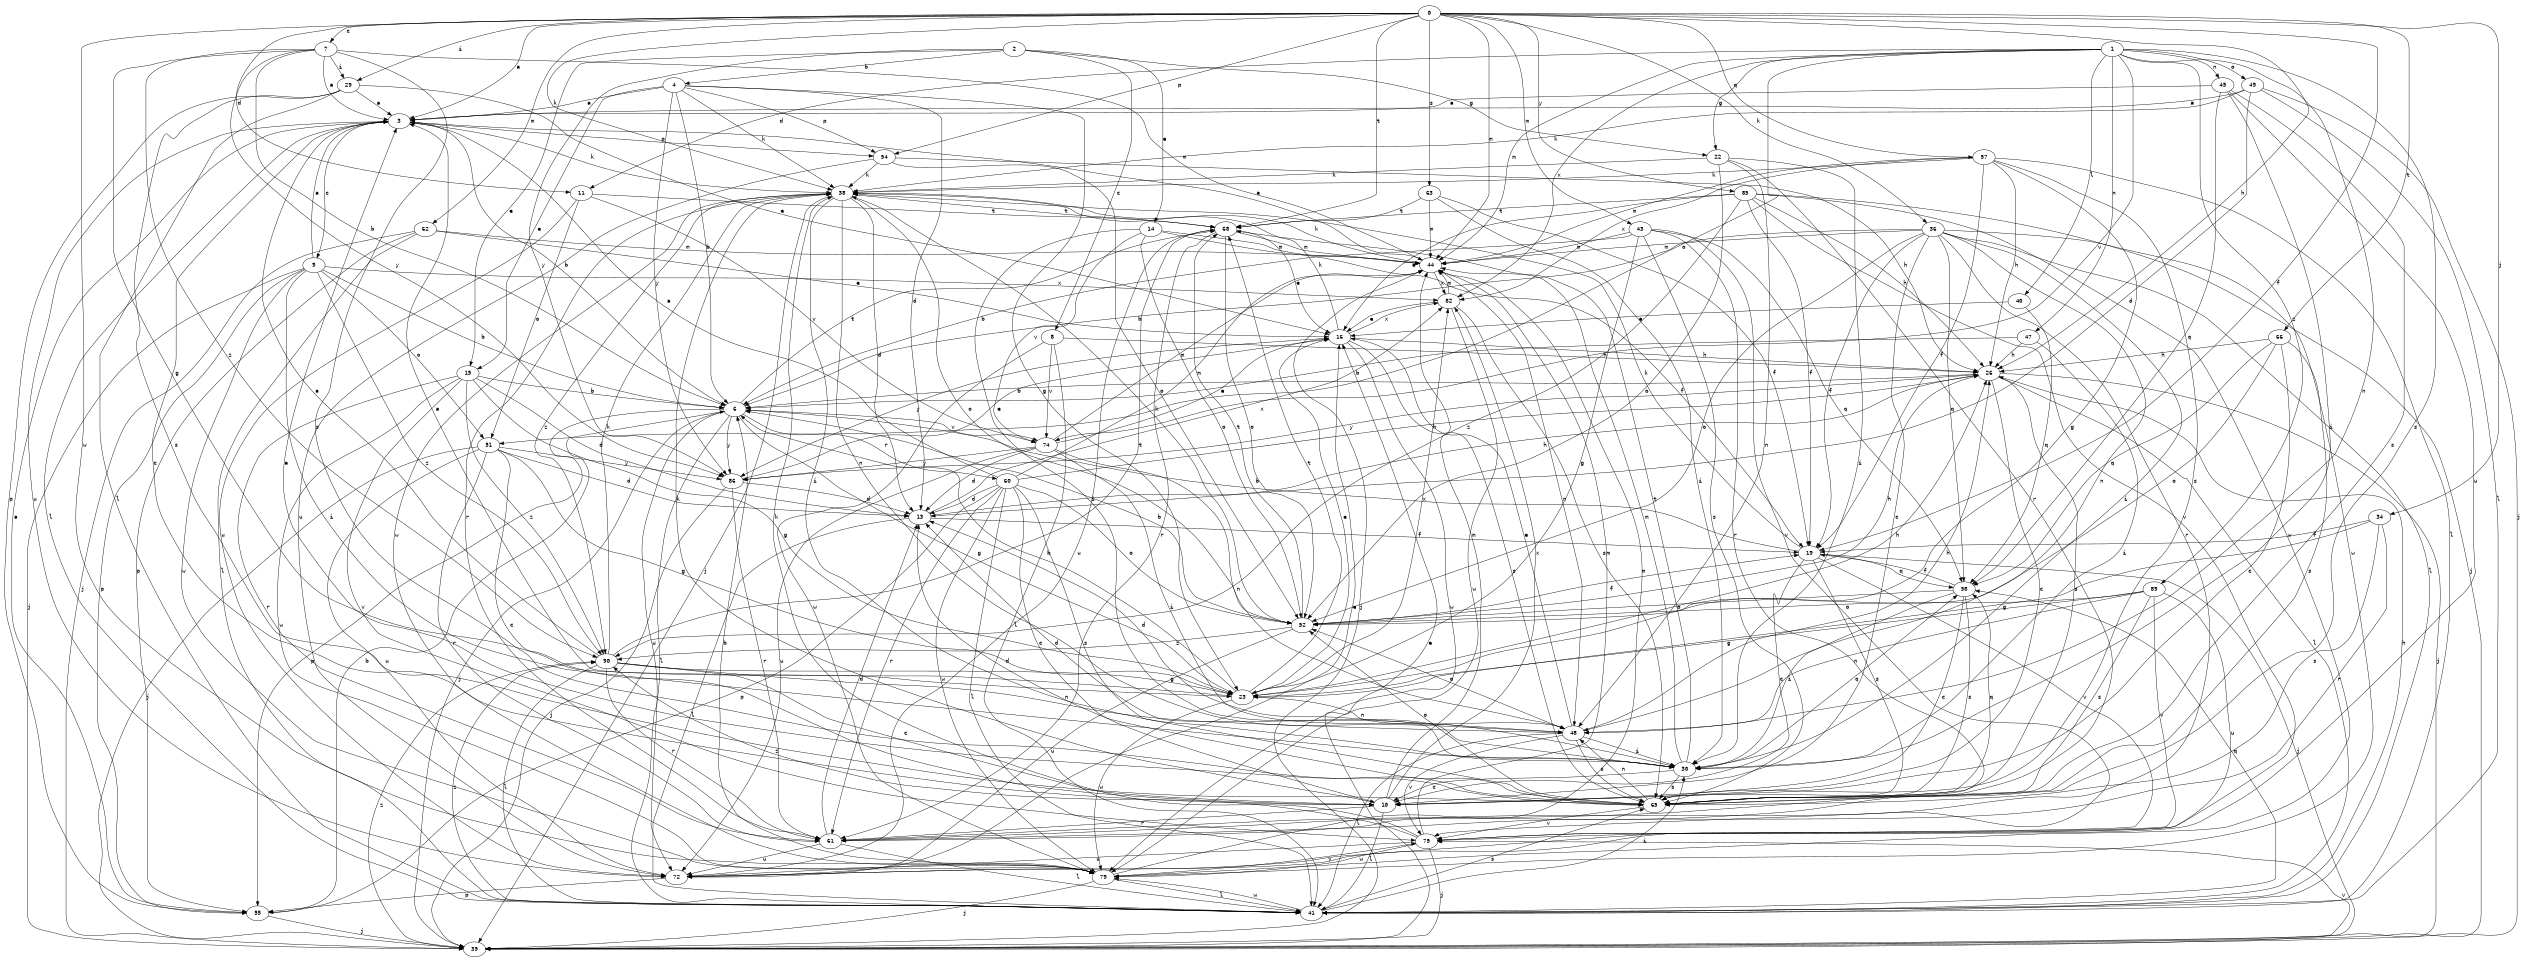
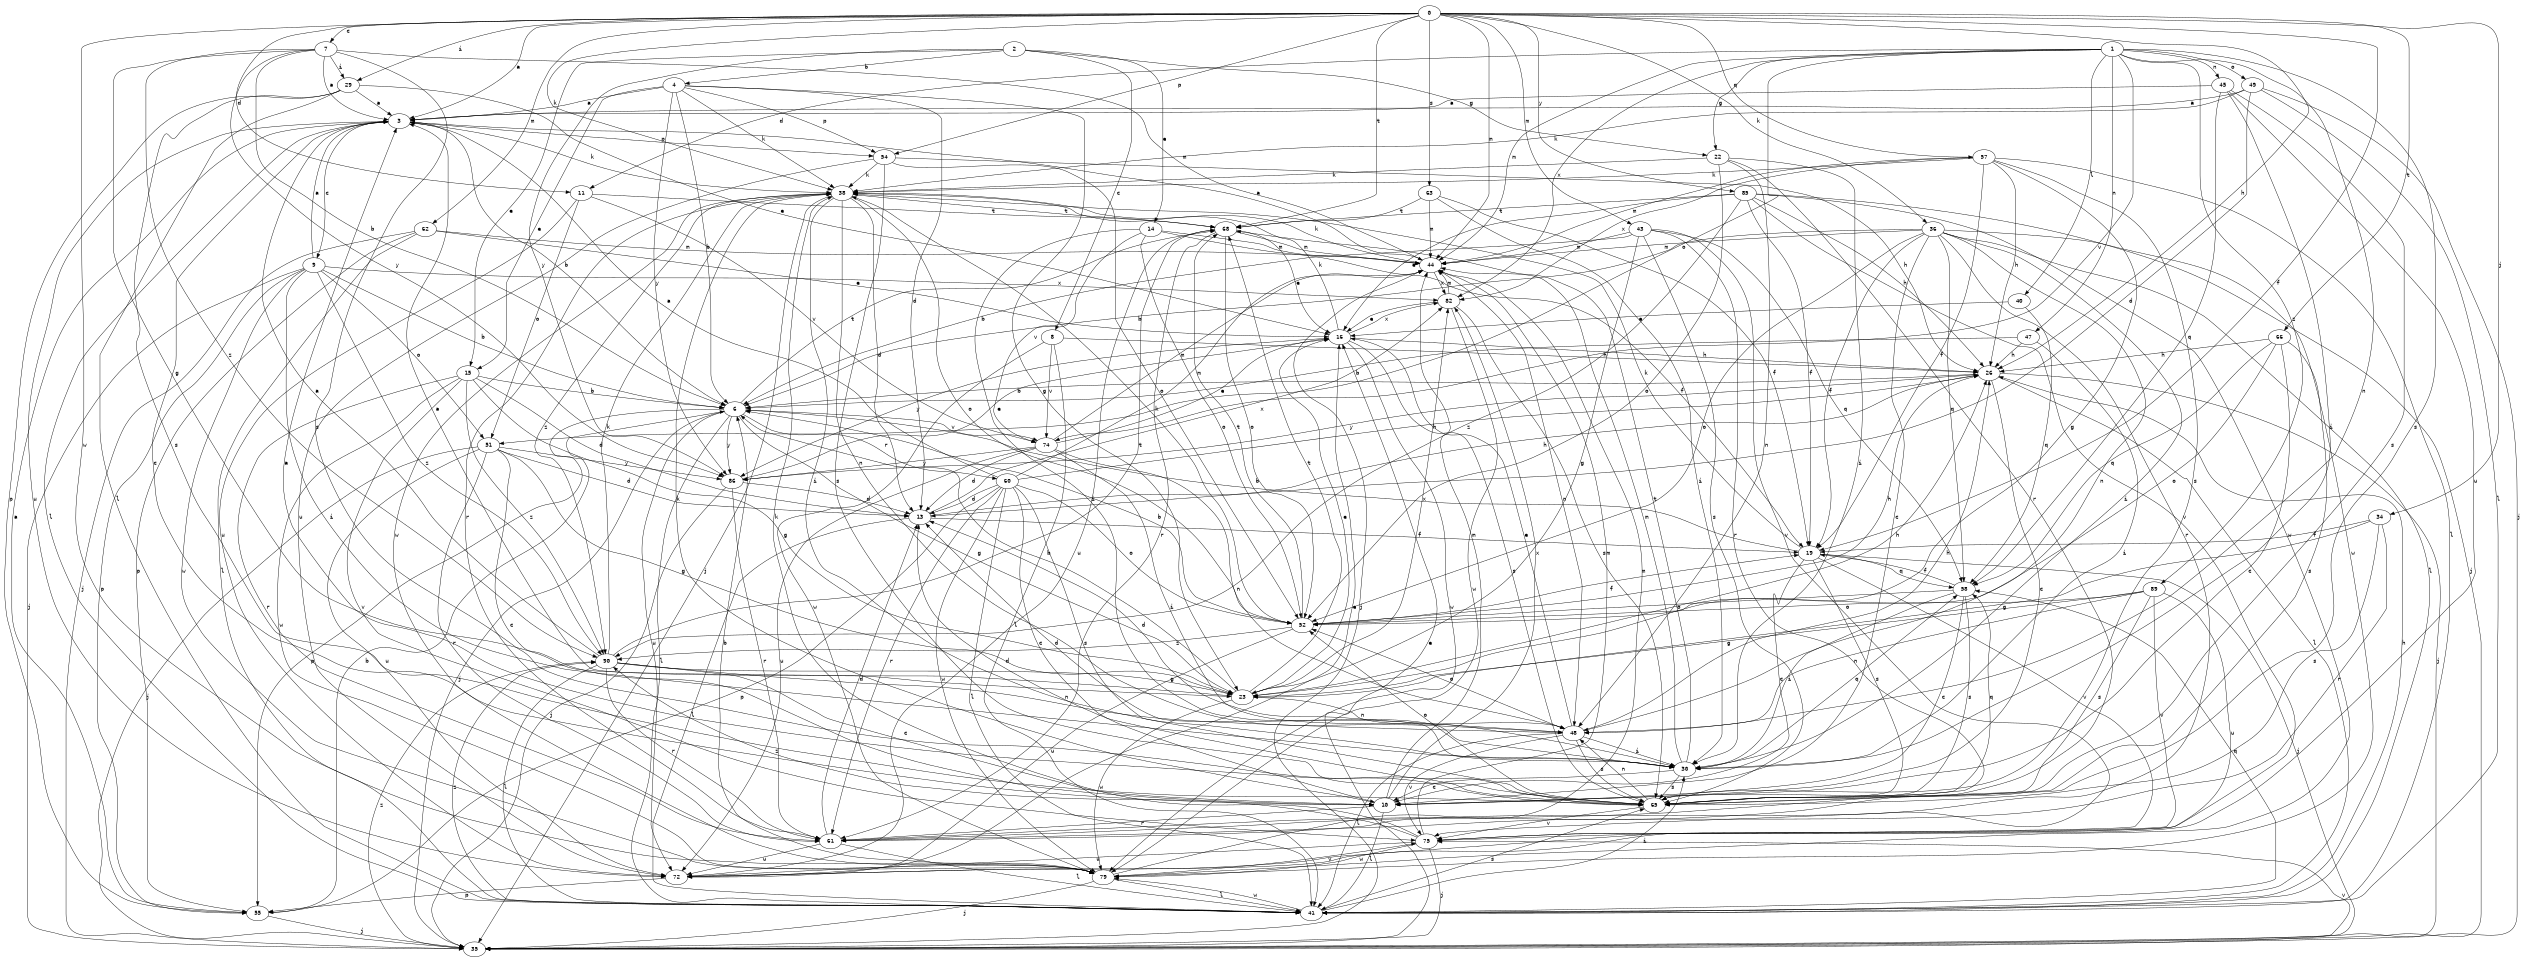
(2027, 728) -> (995, 700)
